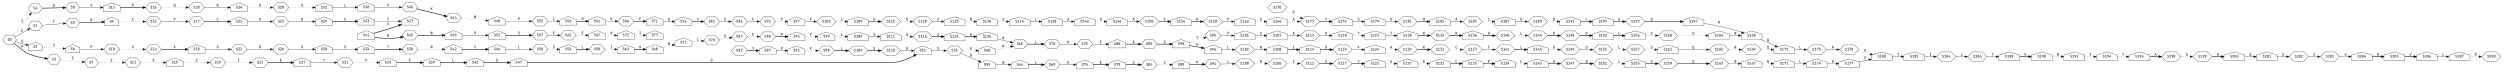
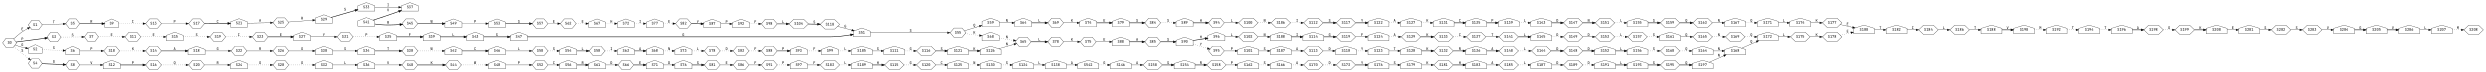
(1293, 22) -> (1296, 65)
none -> (668, 24)
(1849, 64) -> (1832, 23)
